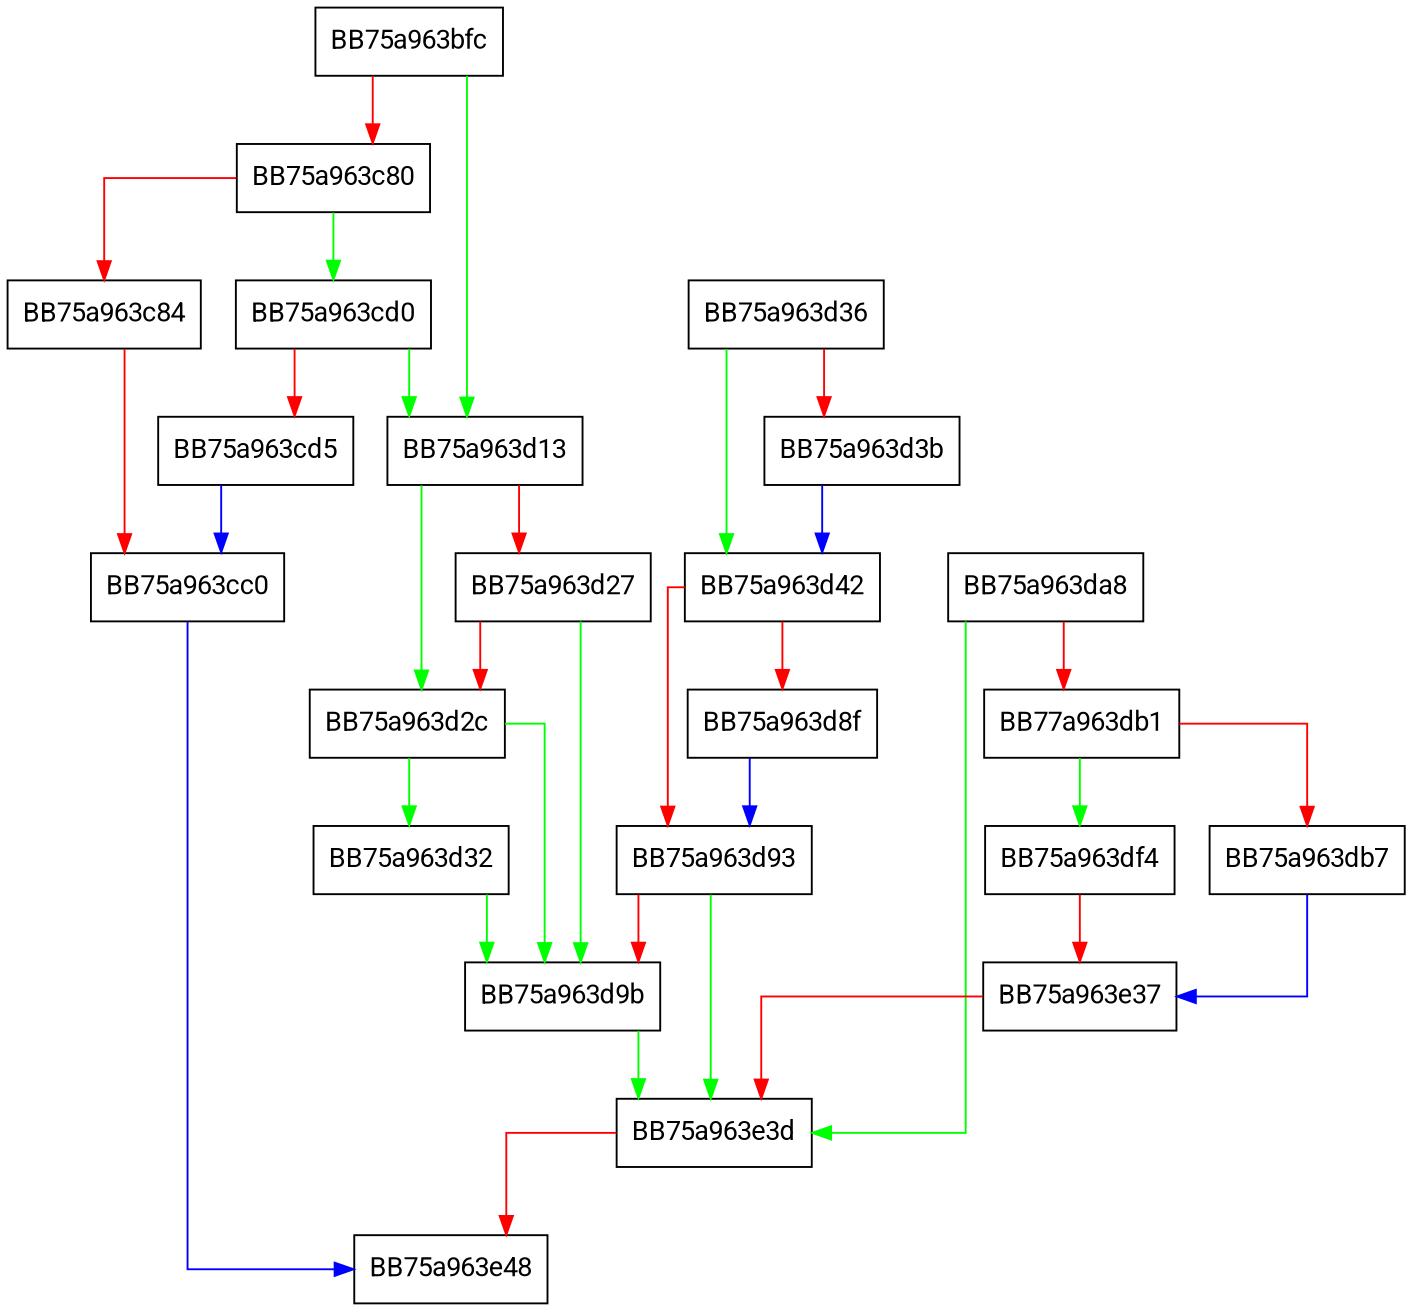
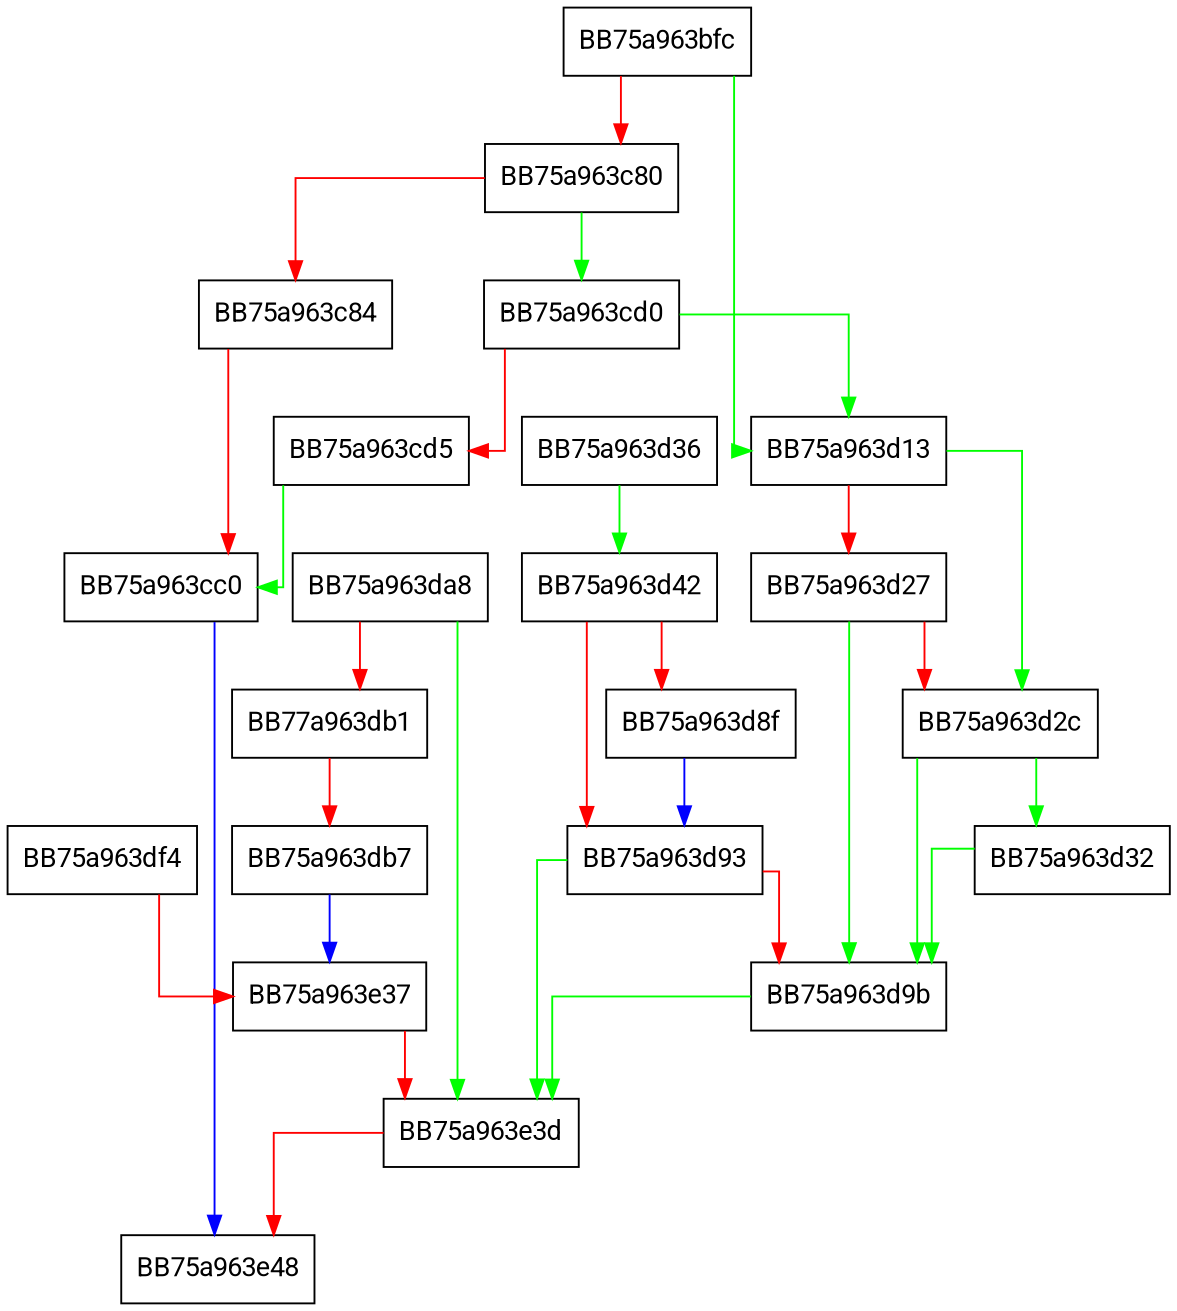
(862, 451) -> none
(221, 509) -> (283, 539)
(1080, 782) -> none
